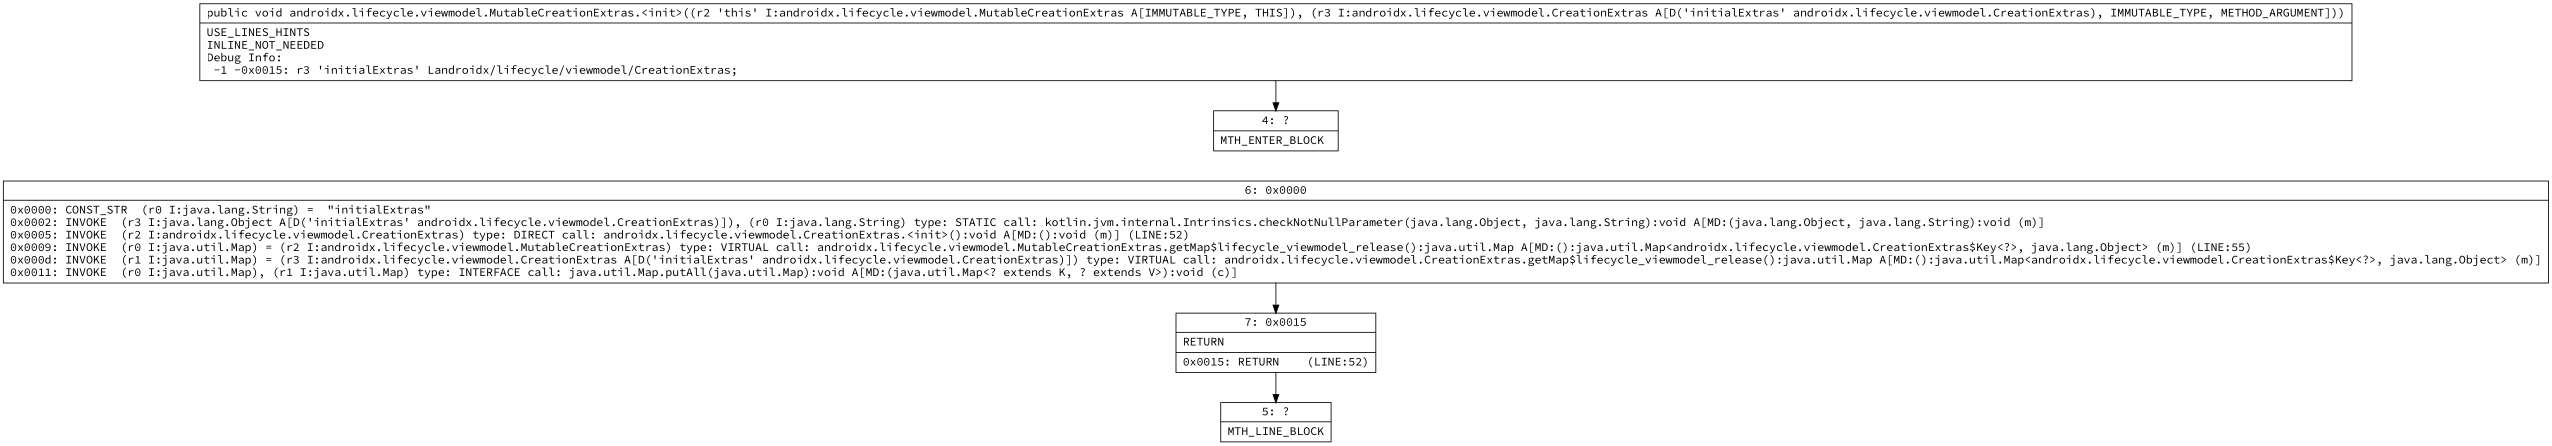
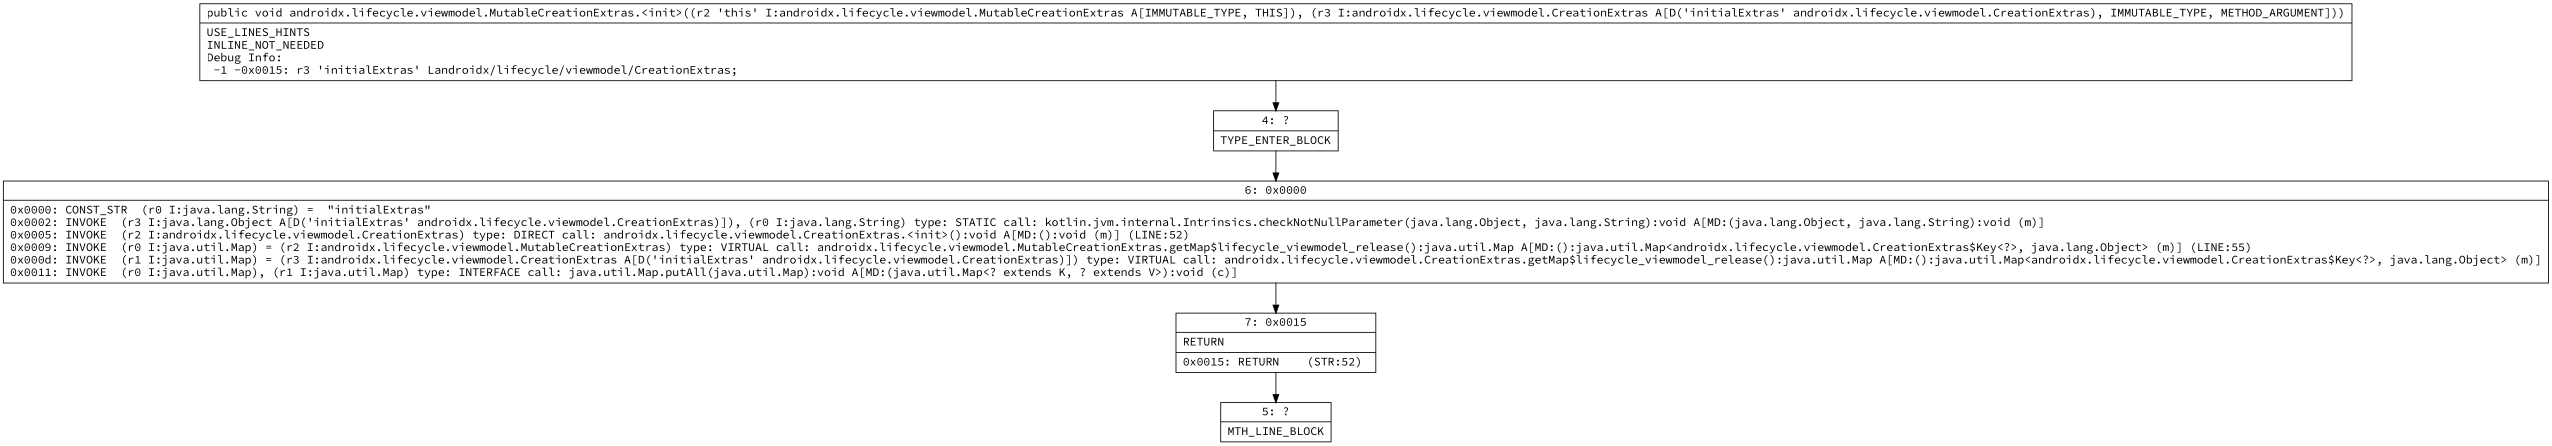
(1272, 140) -> (1276, 140)
none -> (1276, 162)
(1276, 362) -> (1273, 362)
